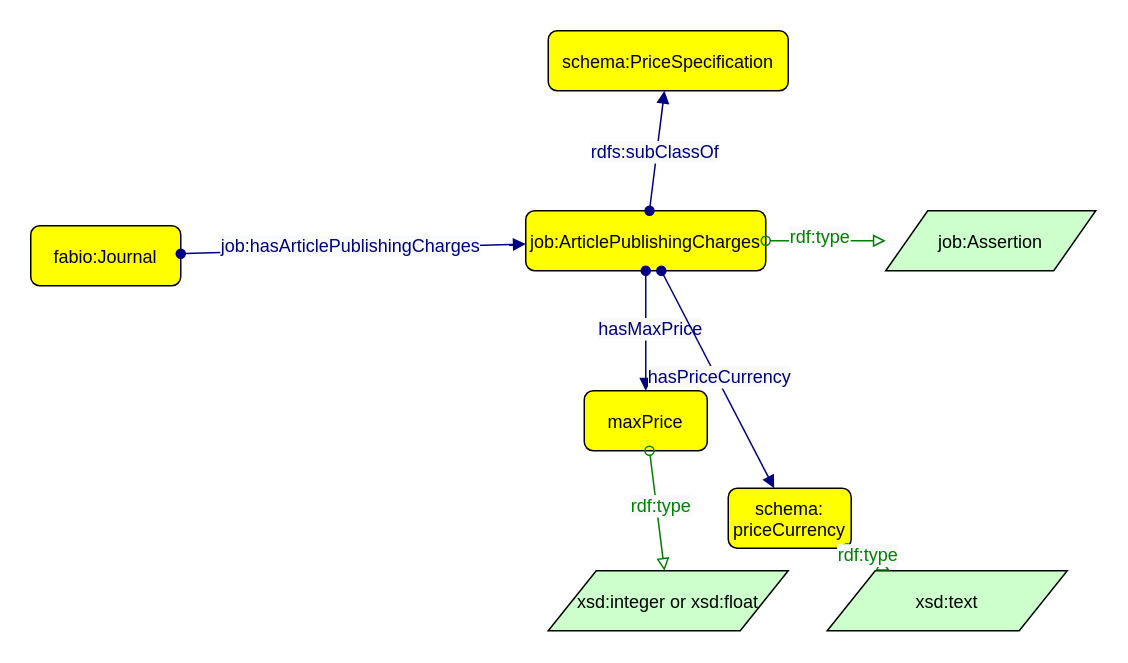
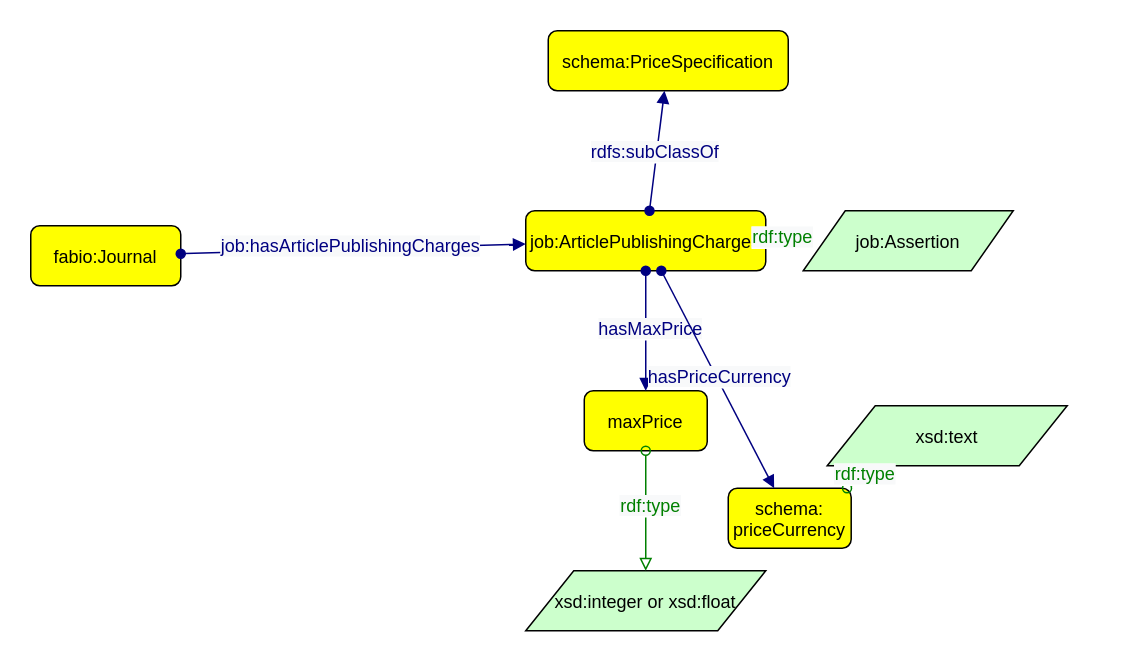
(991, 241) -> (908, 241)
(668, 601) -> (646, 601)
(947, 601) -> (947, 436)
